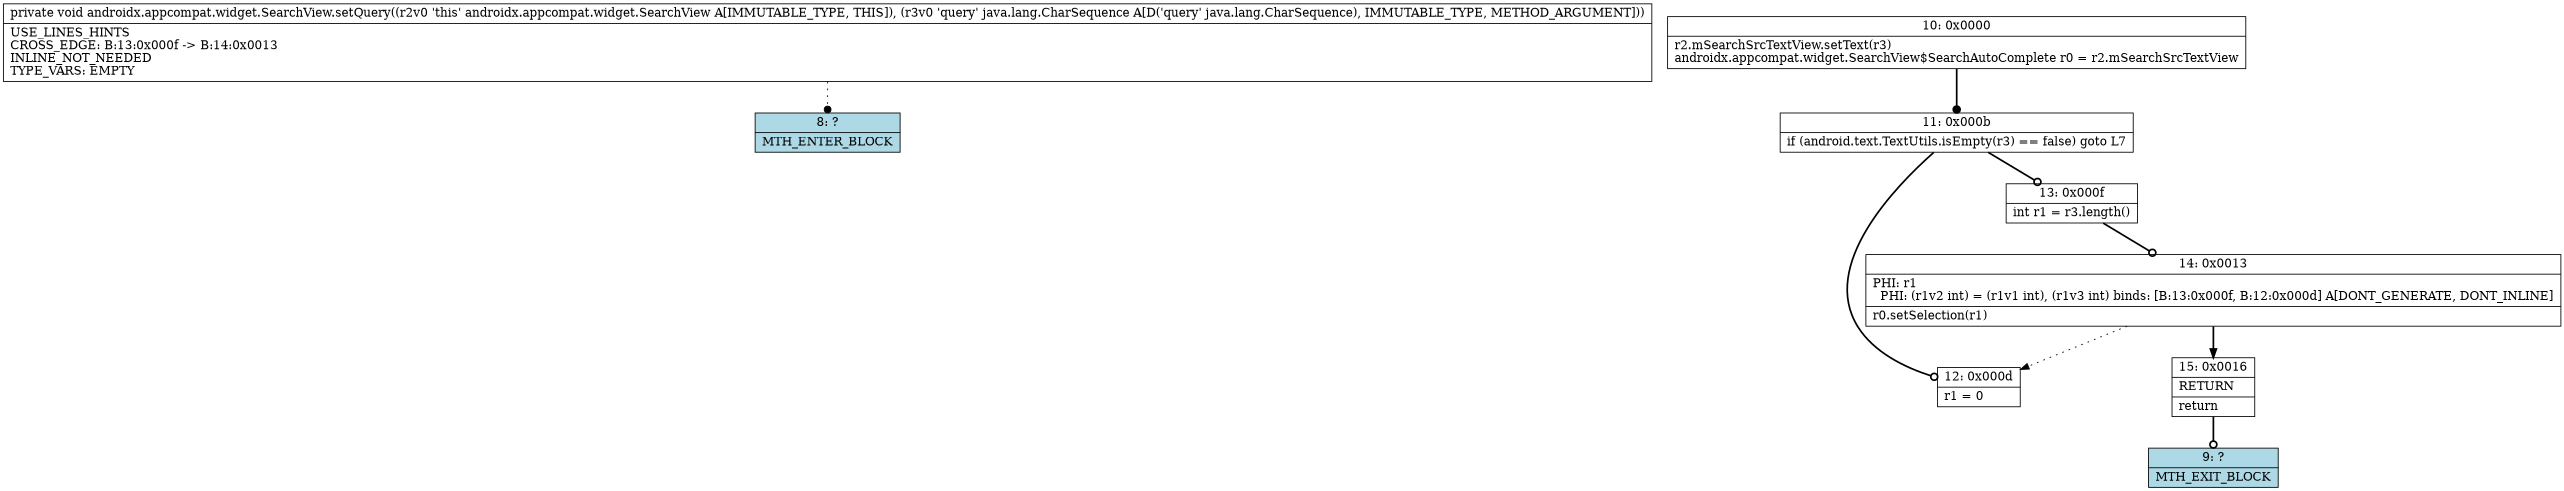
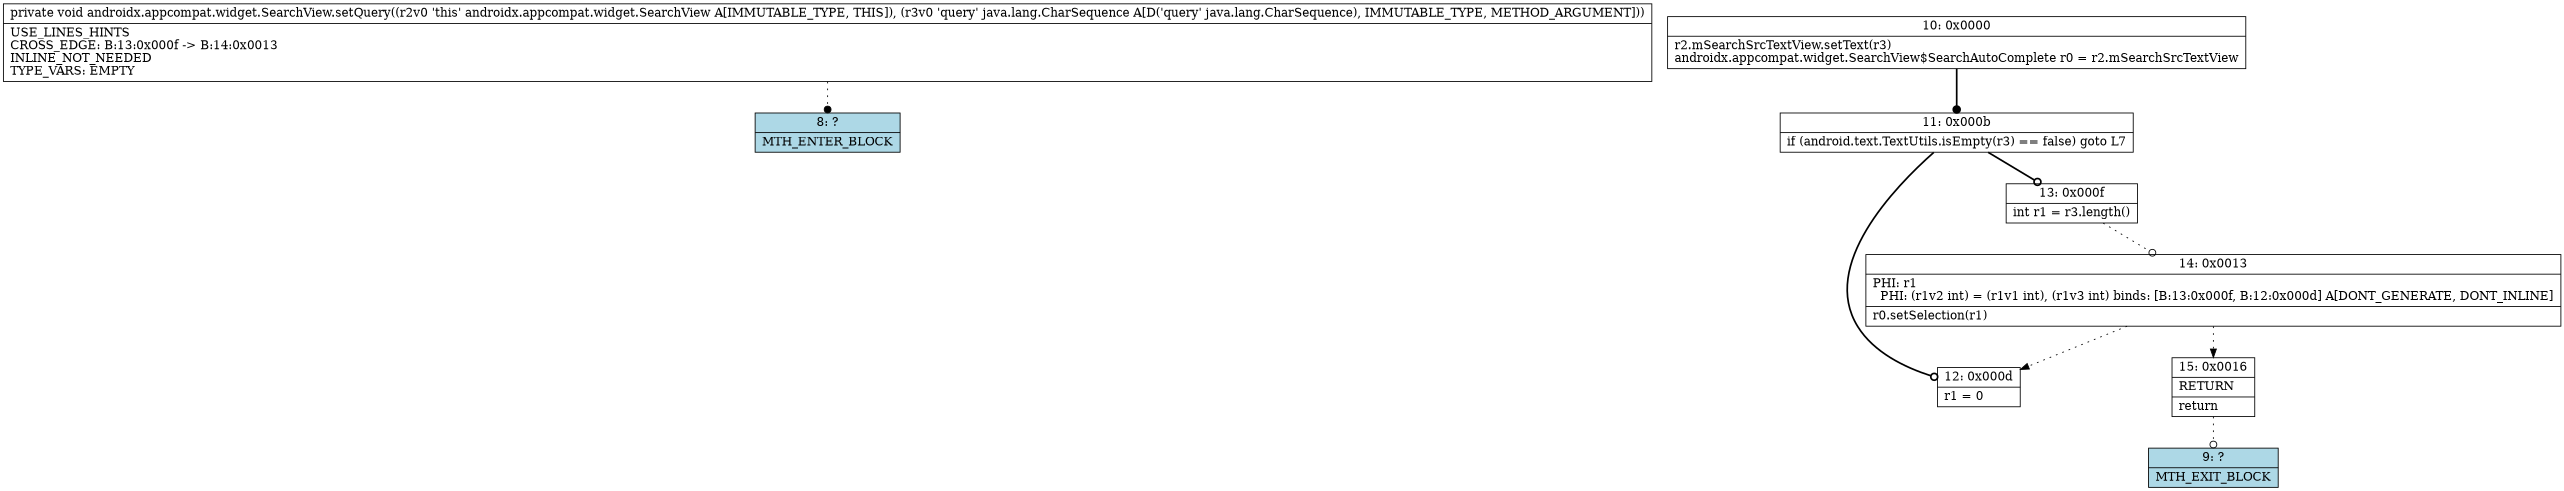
(2126, 237) -> (2126, 237)
(2213, 338) -> (2213, 338)
(2213, 429) -> (2213, 429)
